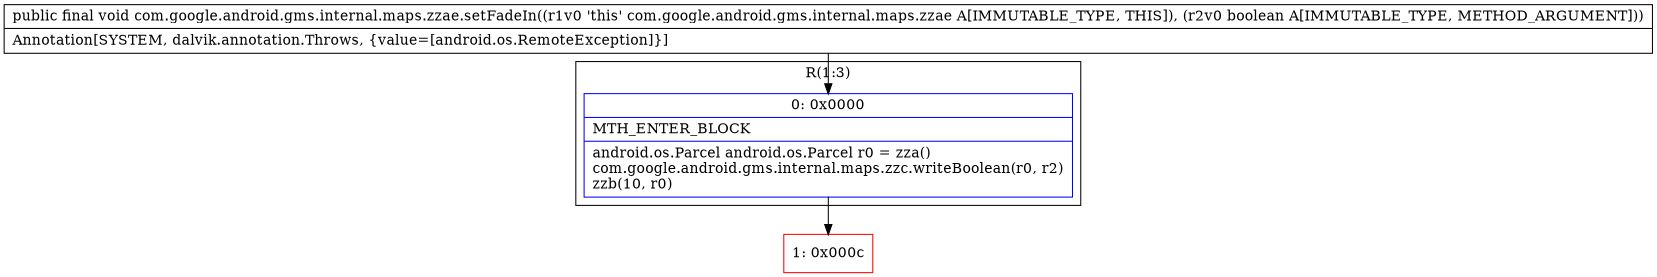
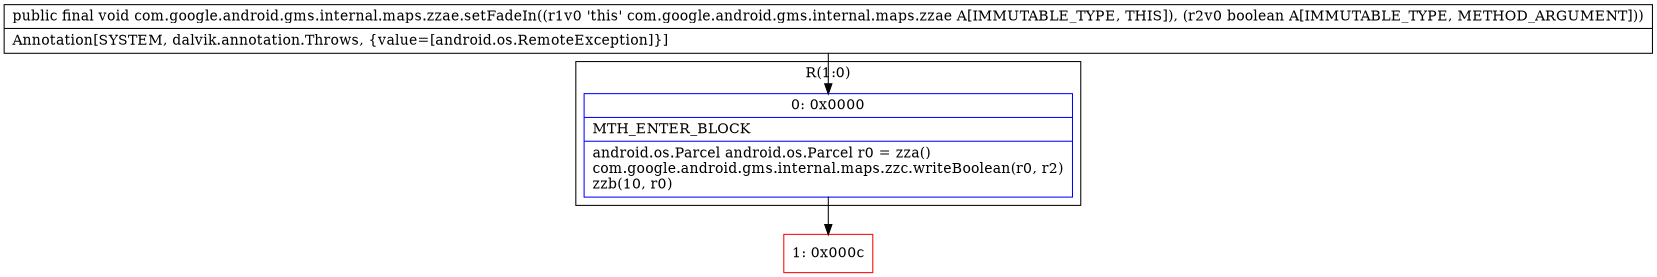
(828, 73) -> (828, 73)
